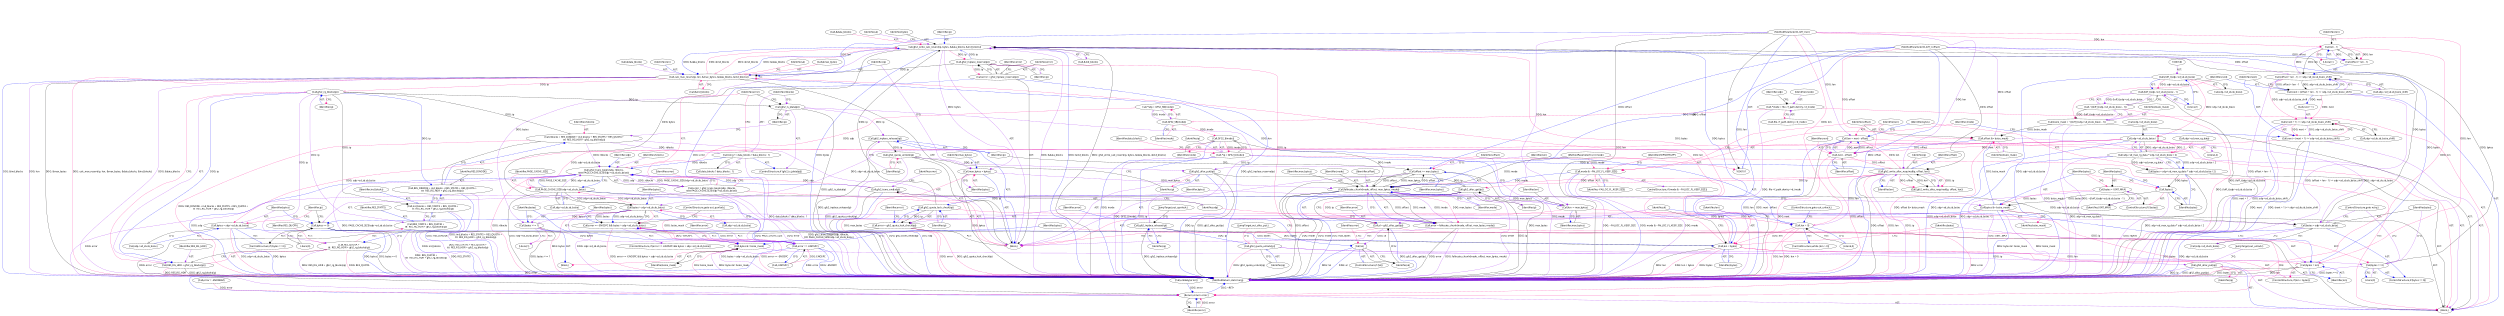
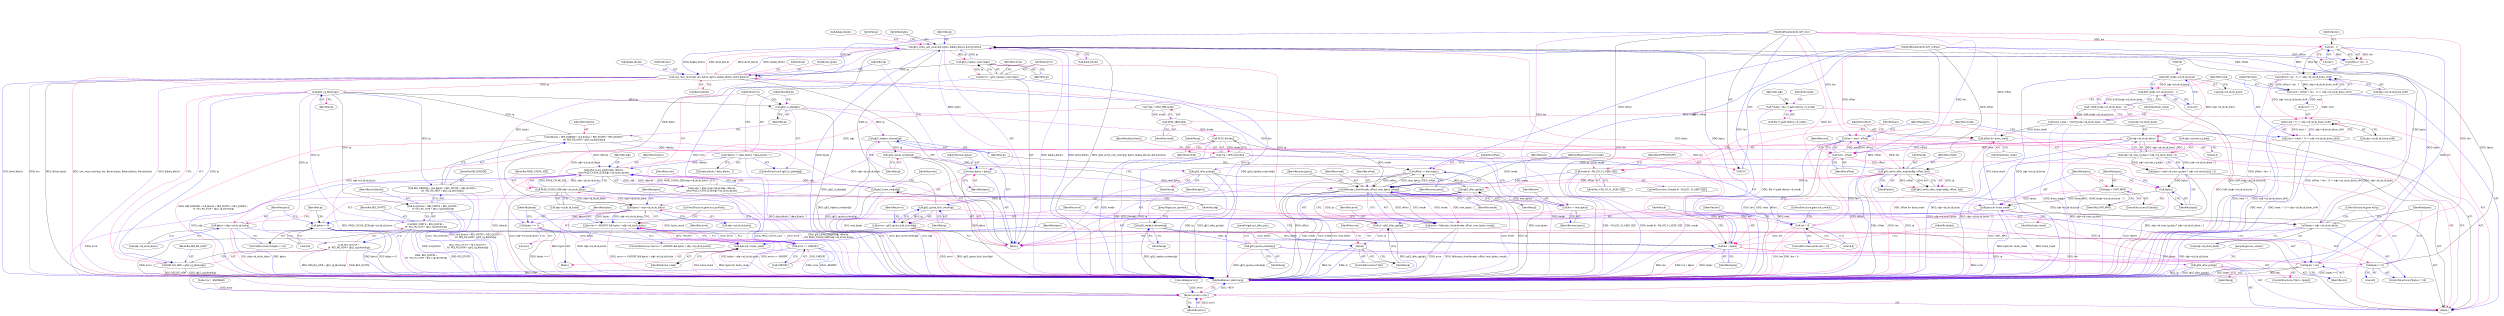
(746, 155) -> (746, 155)
(285, 226) -> none
(2252, 271) -> (2252, 271)
(2205, 291) -> (1210, 287)
